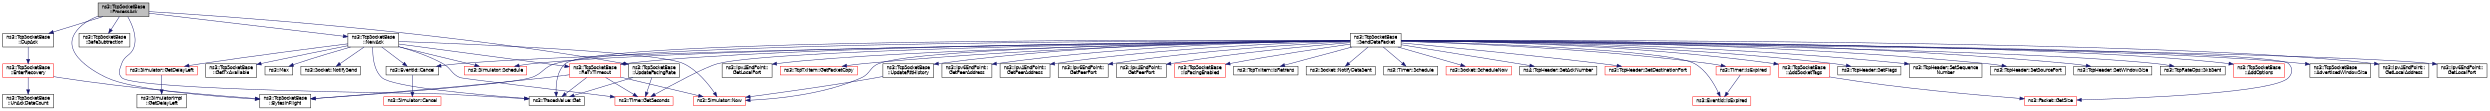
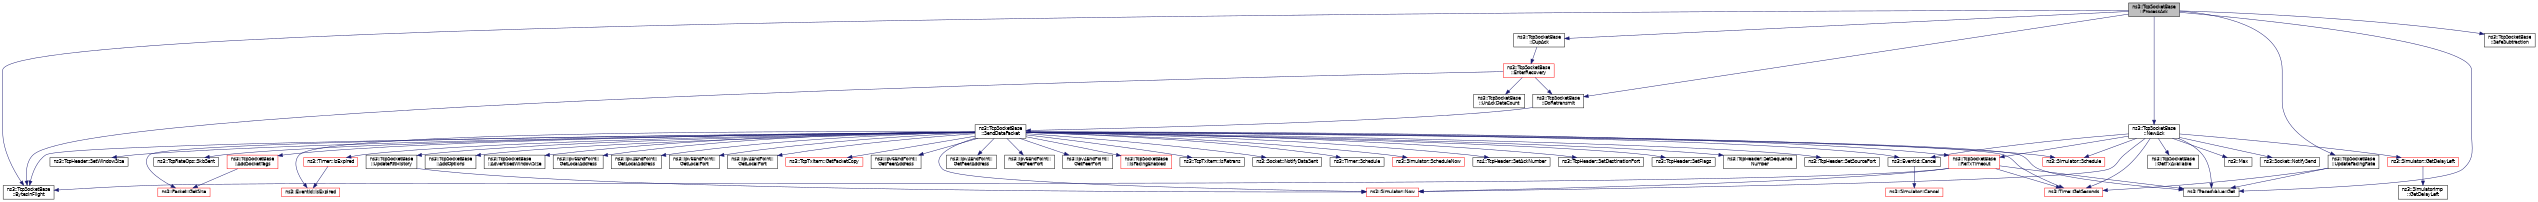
(1479, 71) -> (1428, 162)
(1648, 71) -> (1601, 162)
(2259, 71) -> (451, 162)
none -> (1558, 101)
none -> (578, 162)
